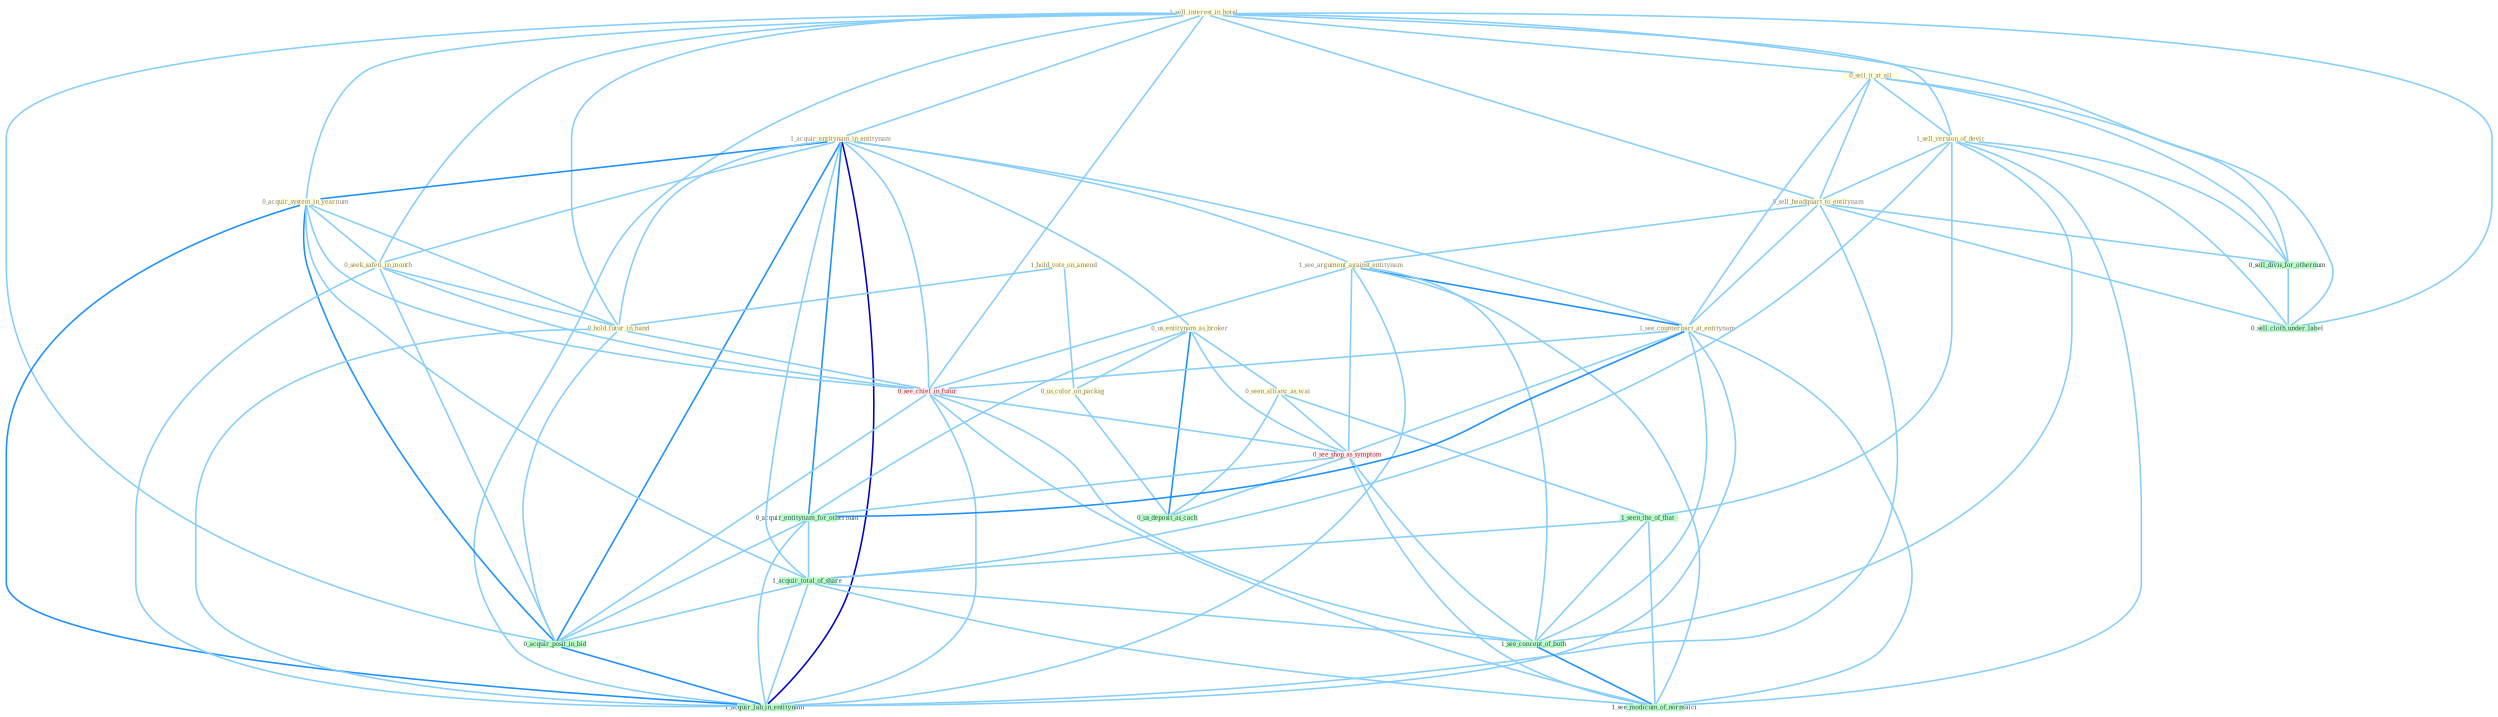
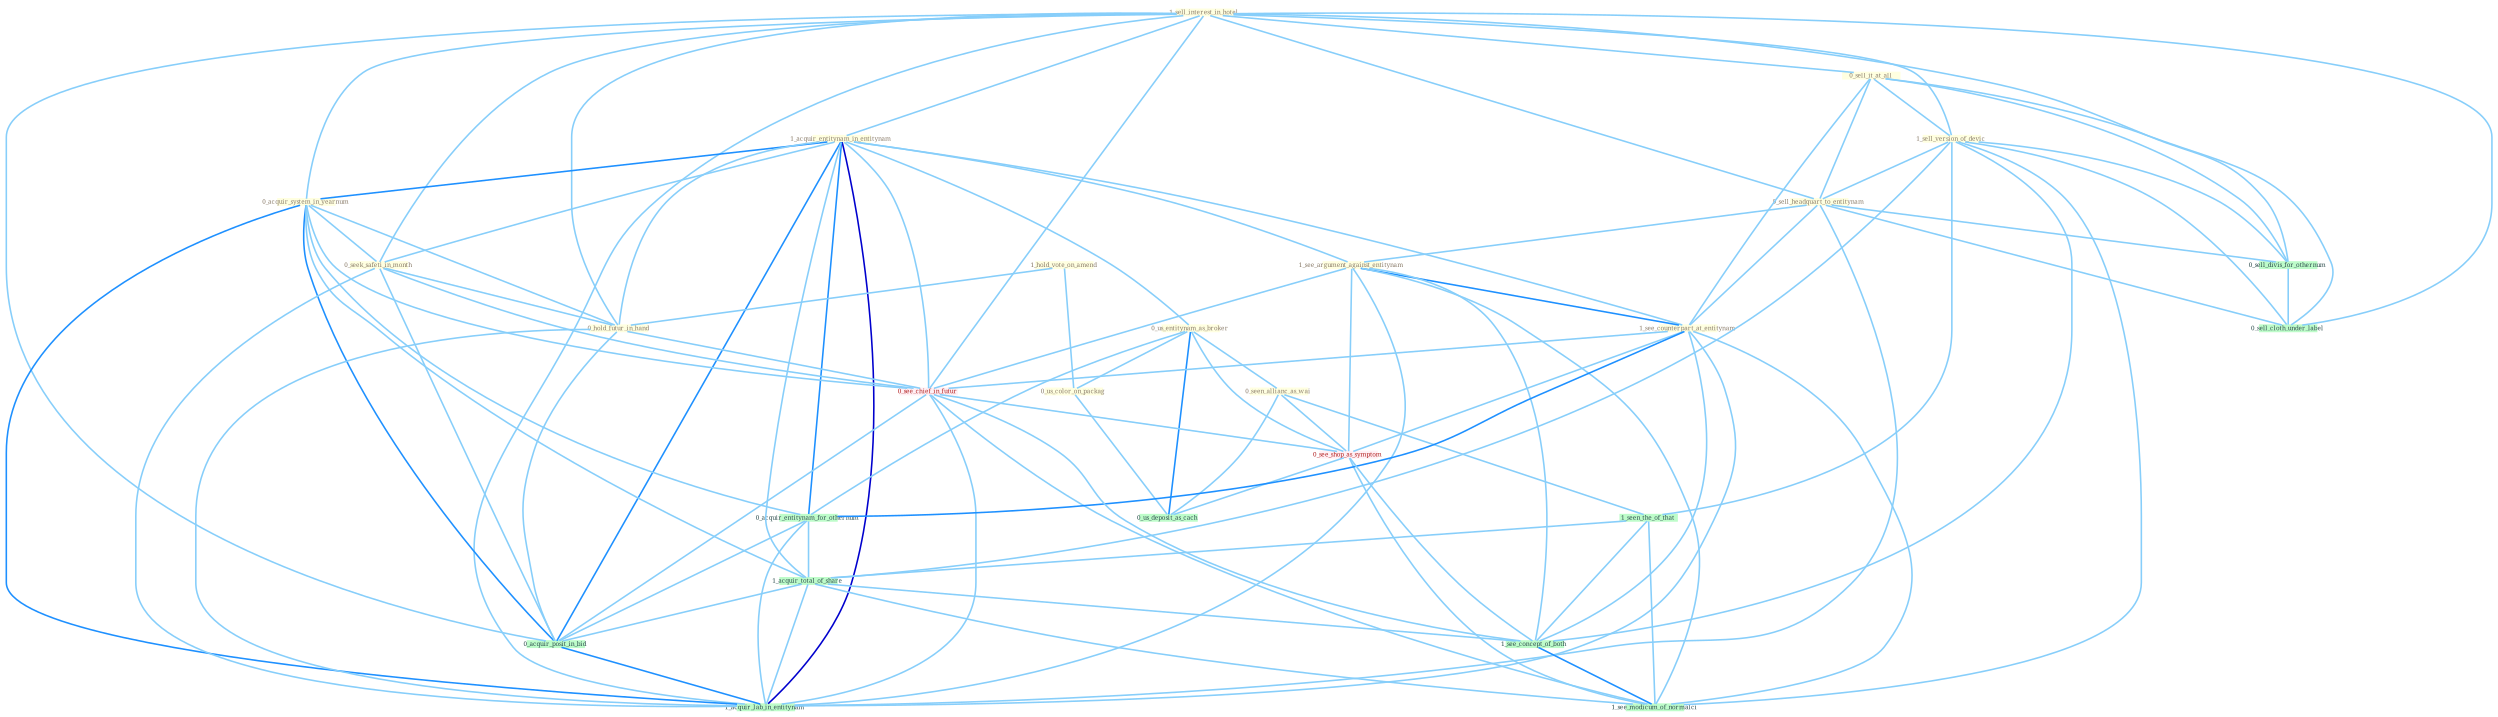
(1078, 486) -> (514, 412)
